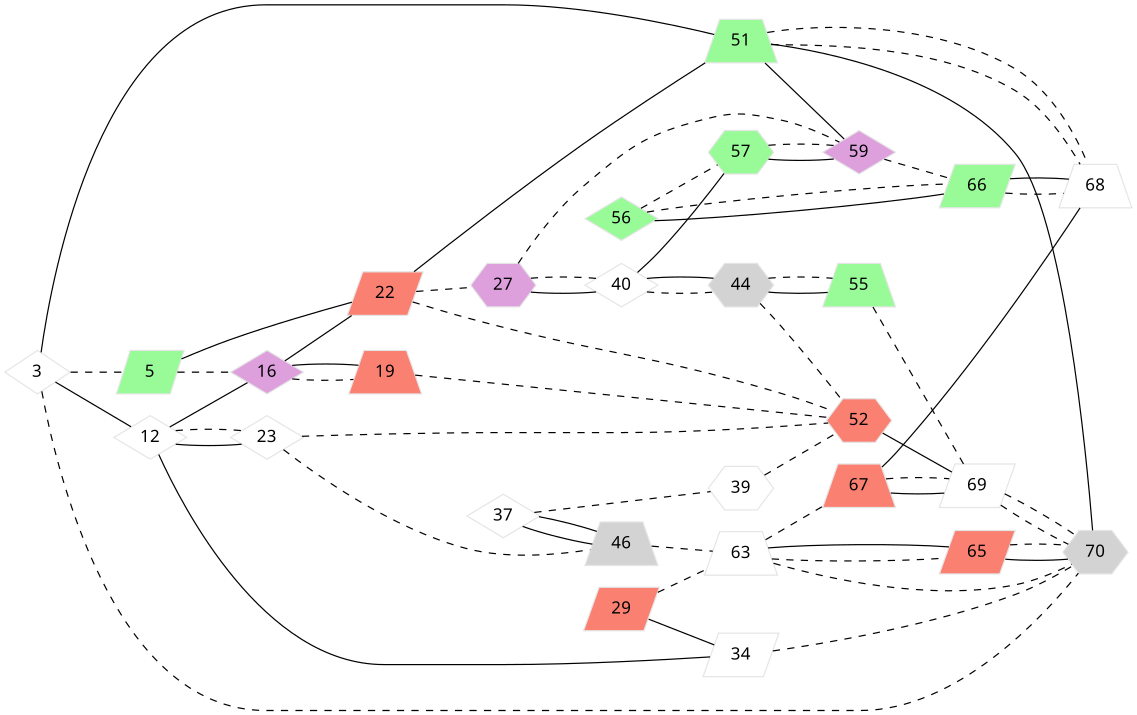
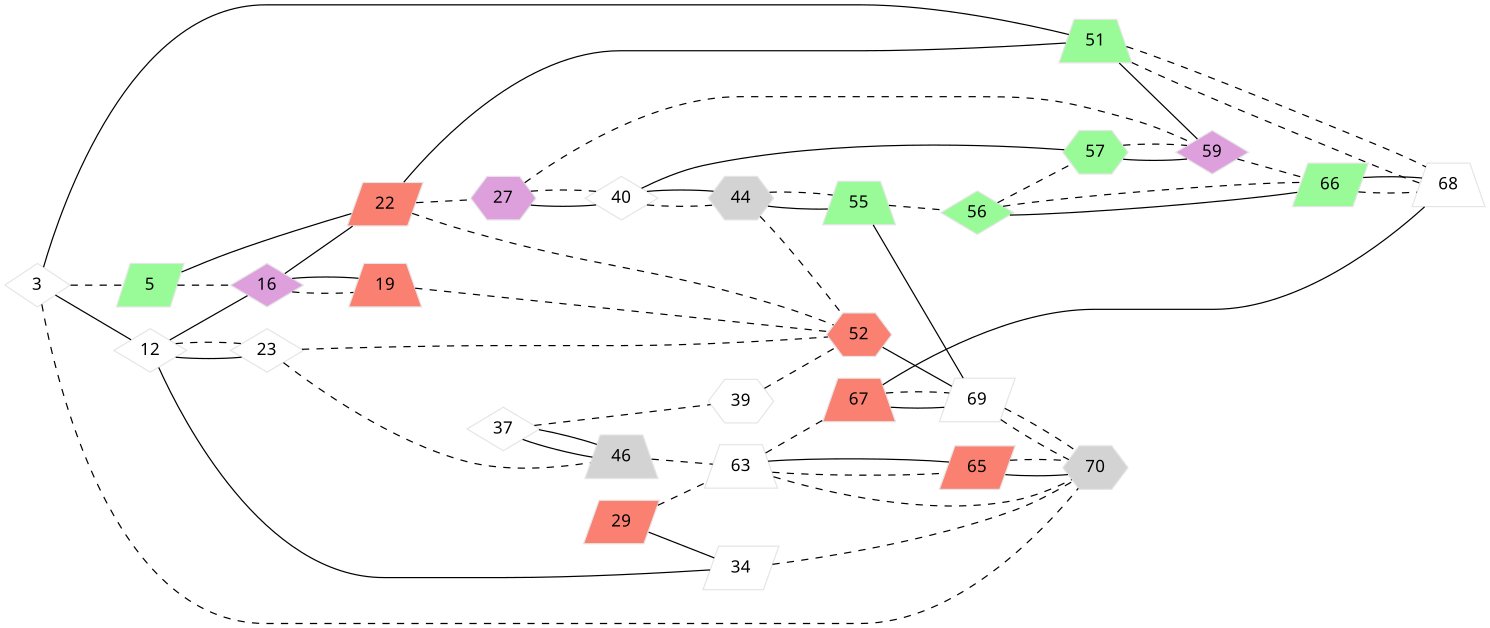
(1040, 205) -> none
none -> (917, 208)
(918, 385) -> (918, 301)
